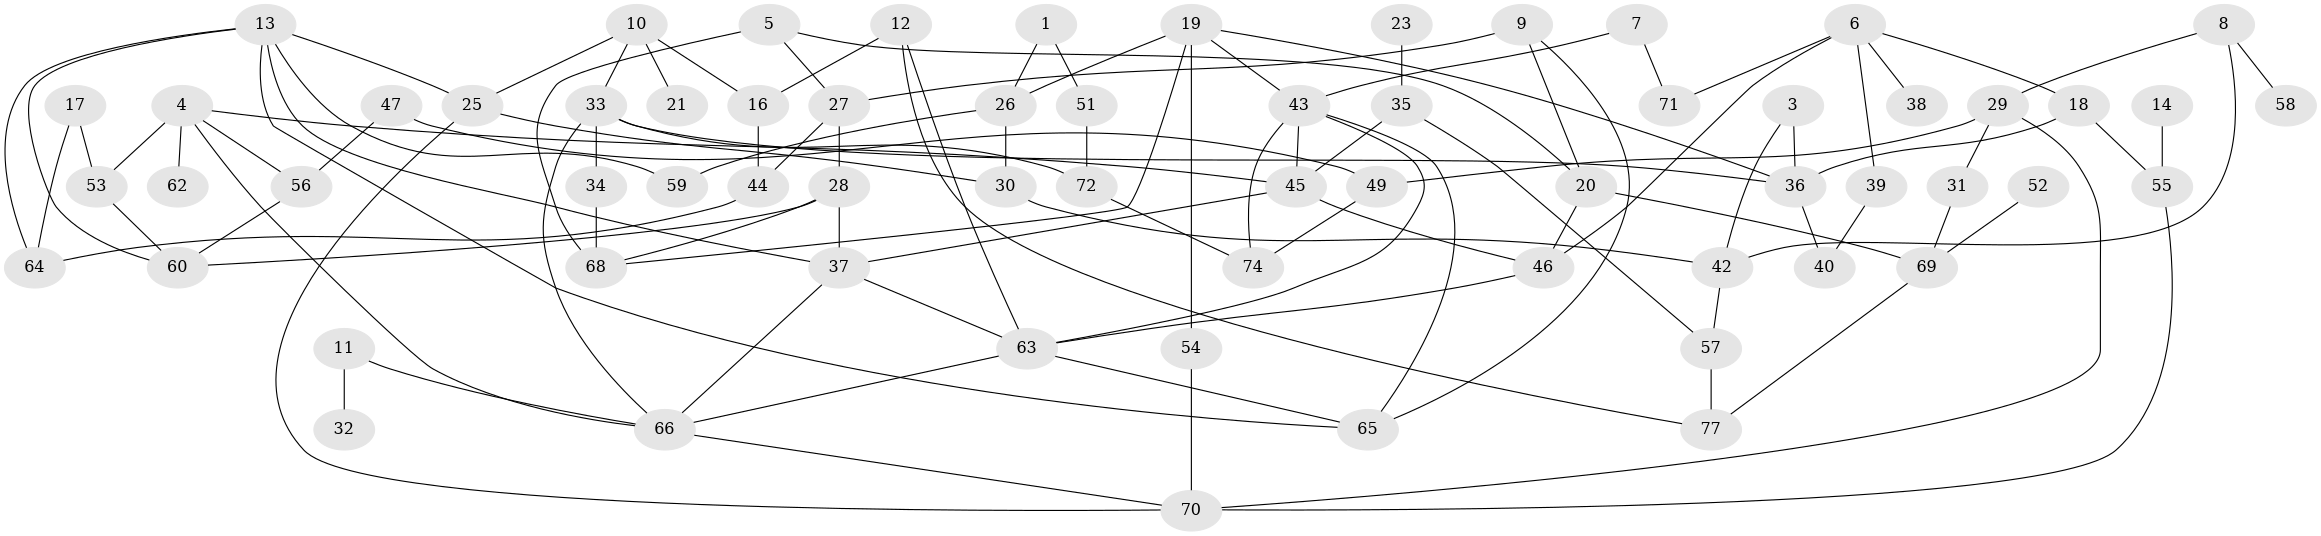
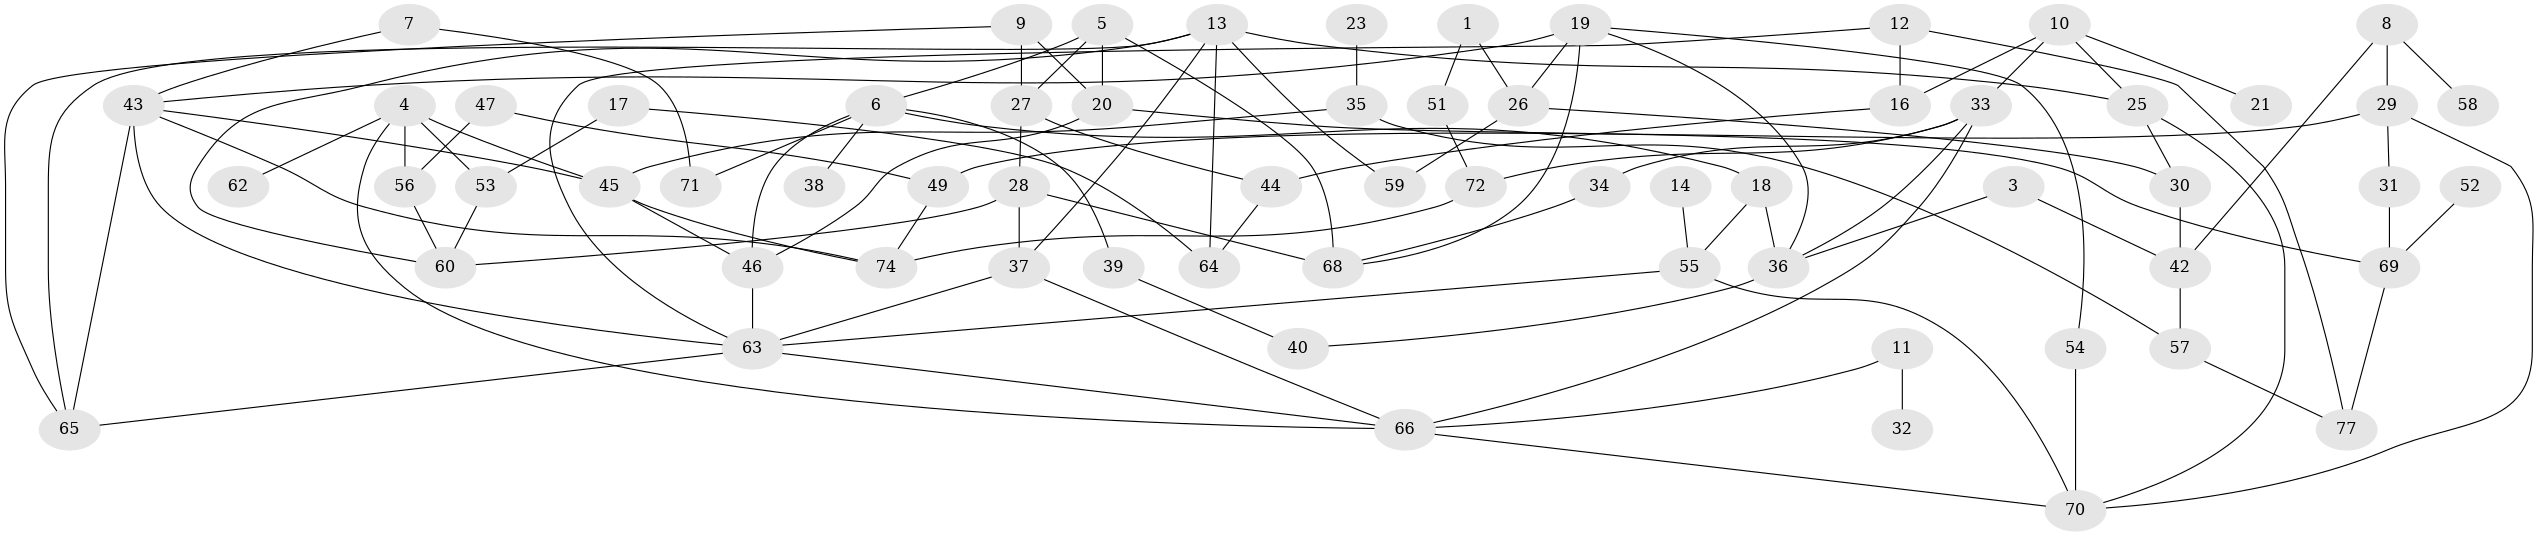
none -> (992, 70)
(1068, 227) -> (738, 234)
none -> (1243, 306)
